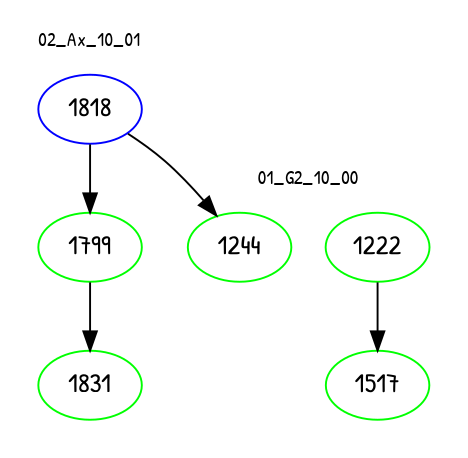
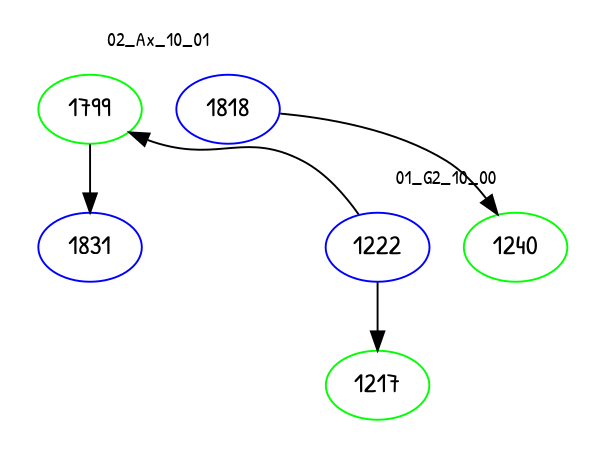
(90, 169) -> (265, 148)
(240, 247) -> (516, 247)
(378, 247) -> (378, 247)
(90, 385) -> (90, 247)
(378, 385) -> (378, 385)
